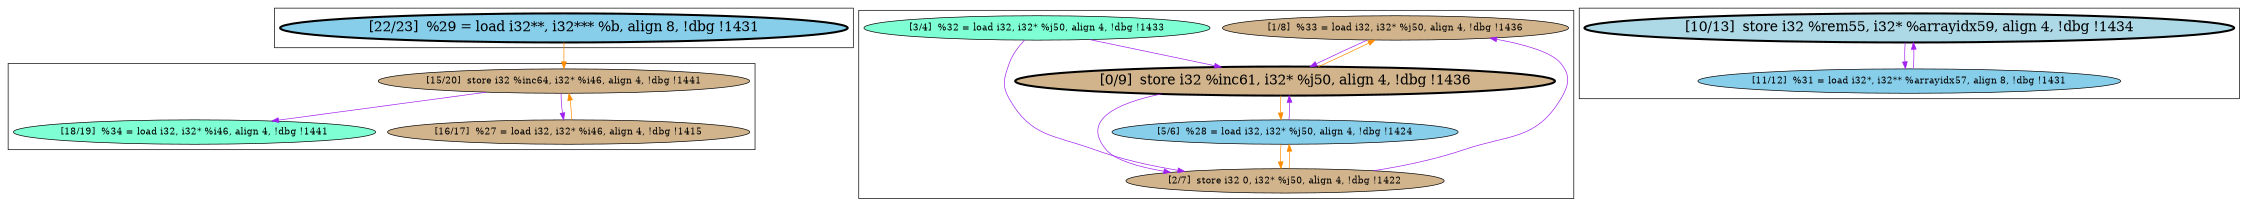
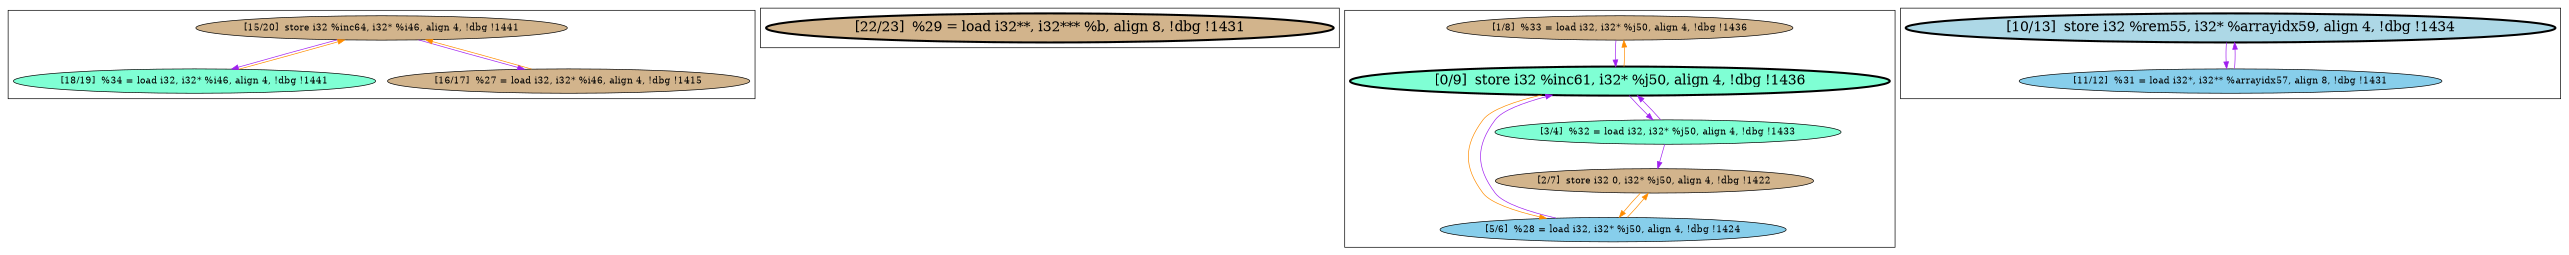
(564, 28) -> (1050, 28)
(564, 52) -> (288, 56)
(1285, 81) -> (1620, 81)
(1526, 132) -> none
(1098, 133) -> (1638, 105)
